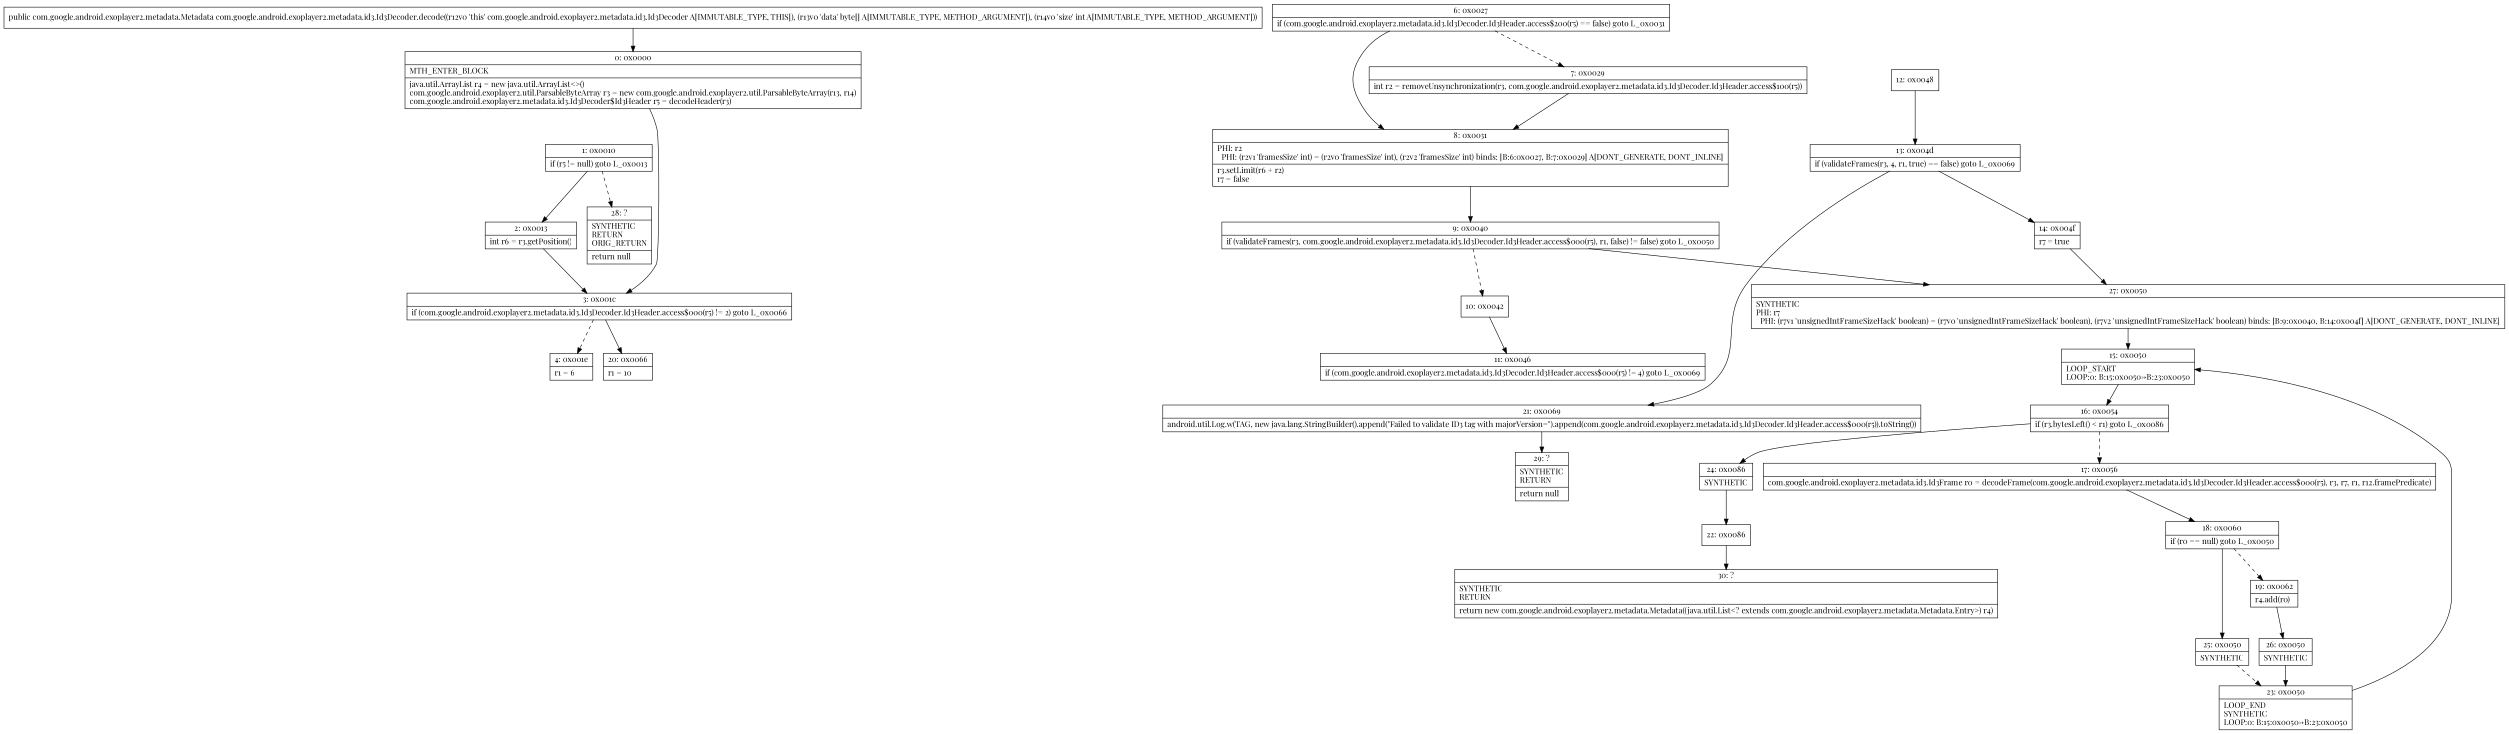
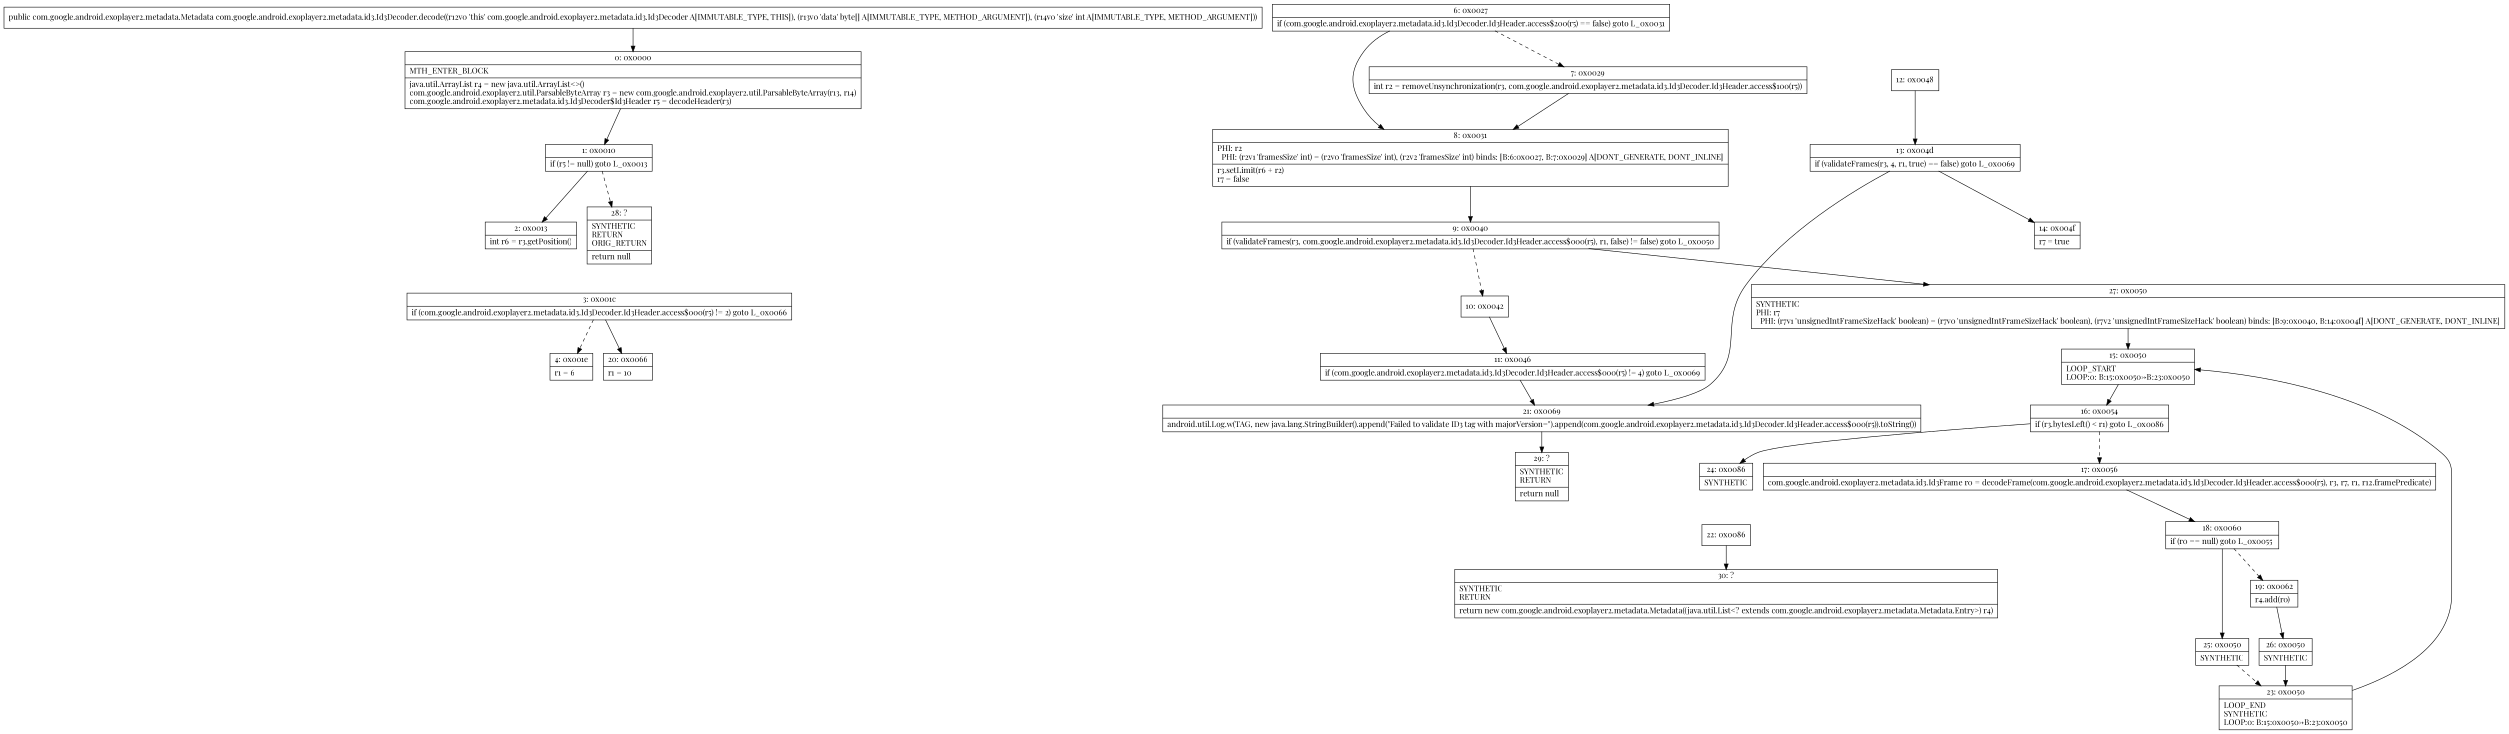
(659, 204) -> (614, 124)
(2086, 265) -> none
(563, 269) -> none
none -> (1526, 390)
(1726, 504) -> none
(2222, 542) -> (2222, 542)
